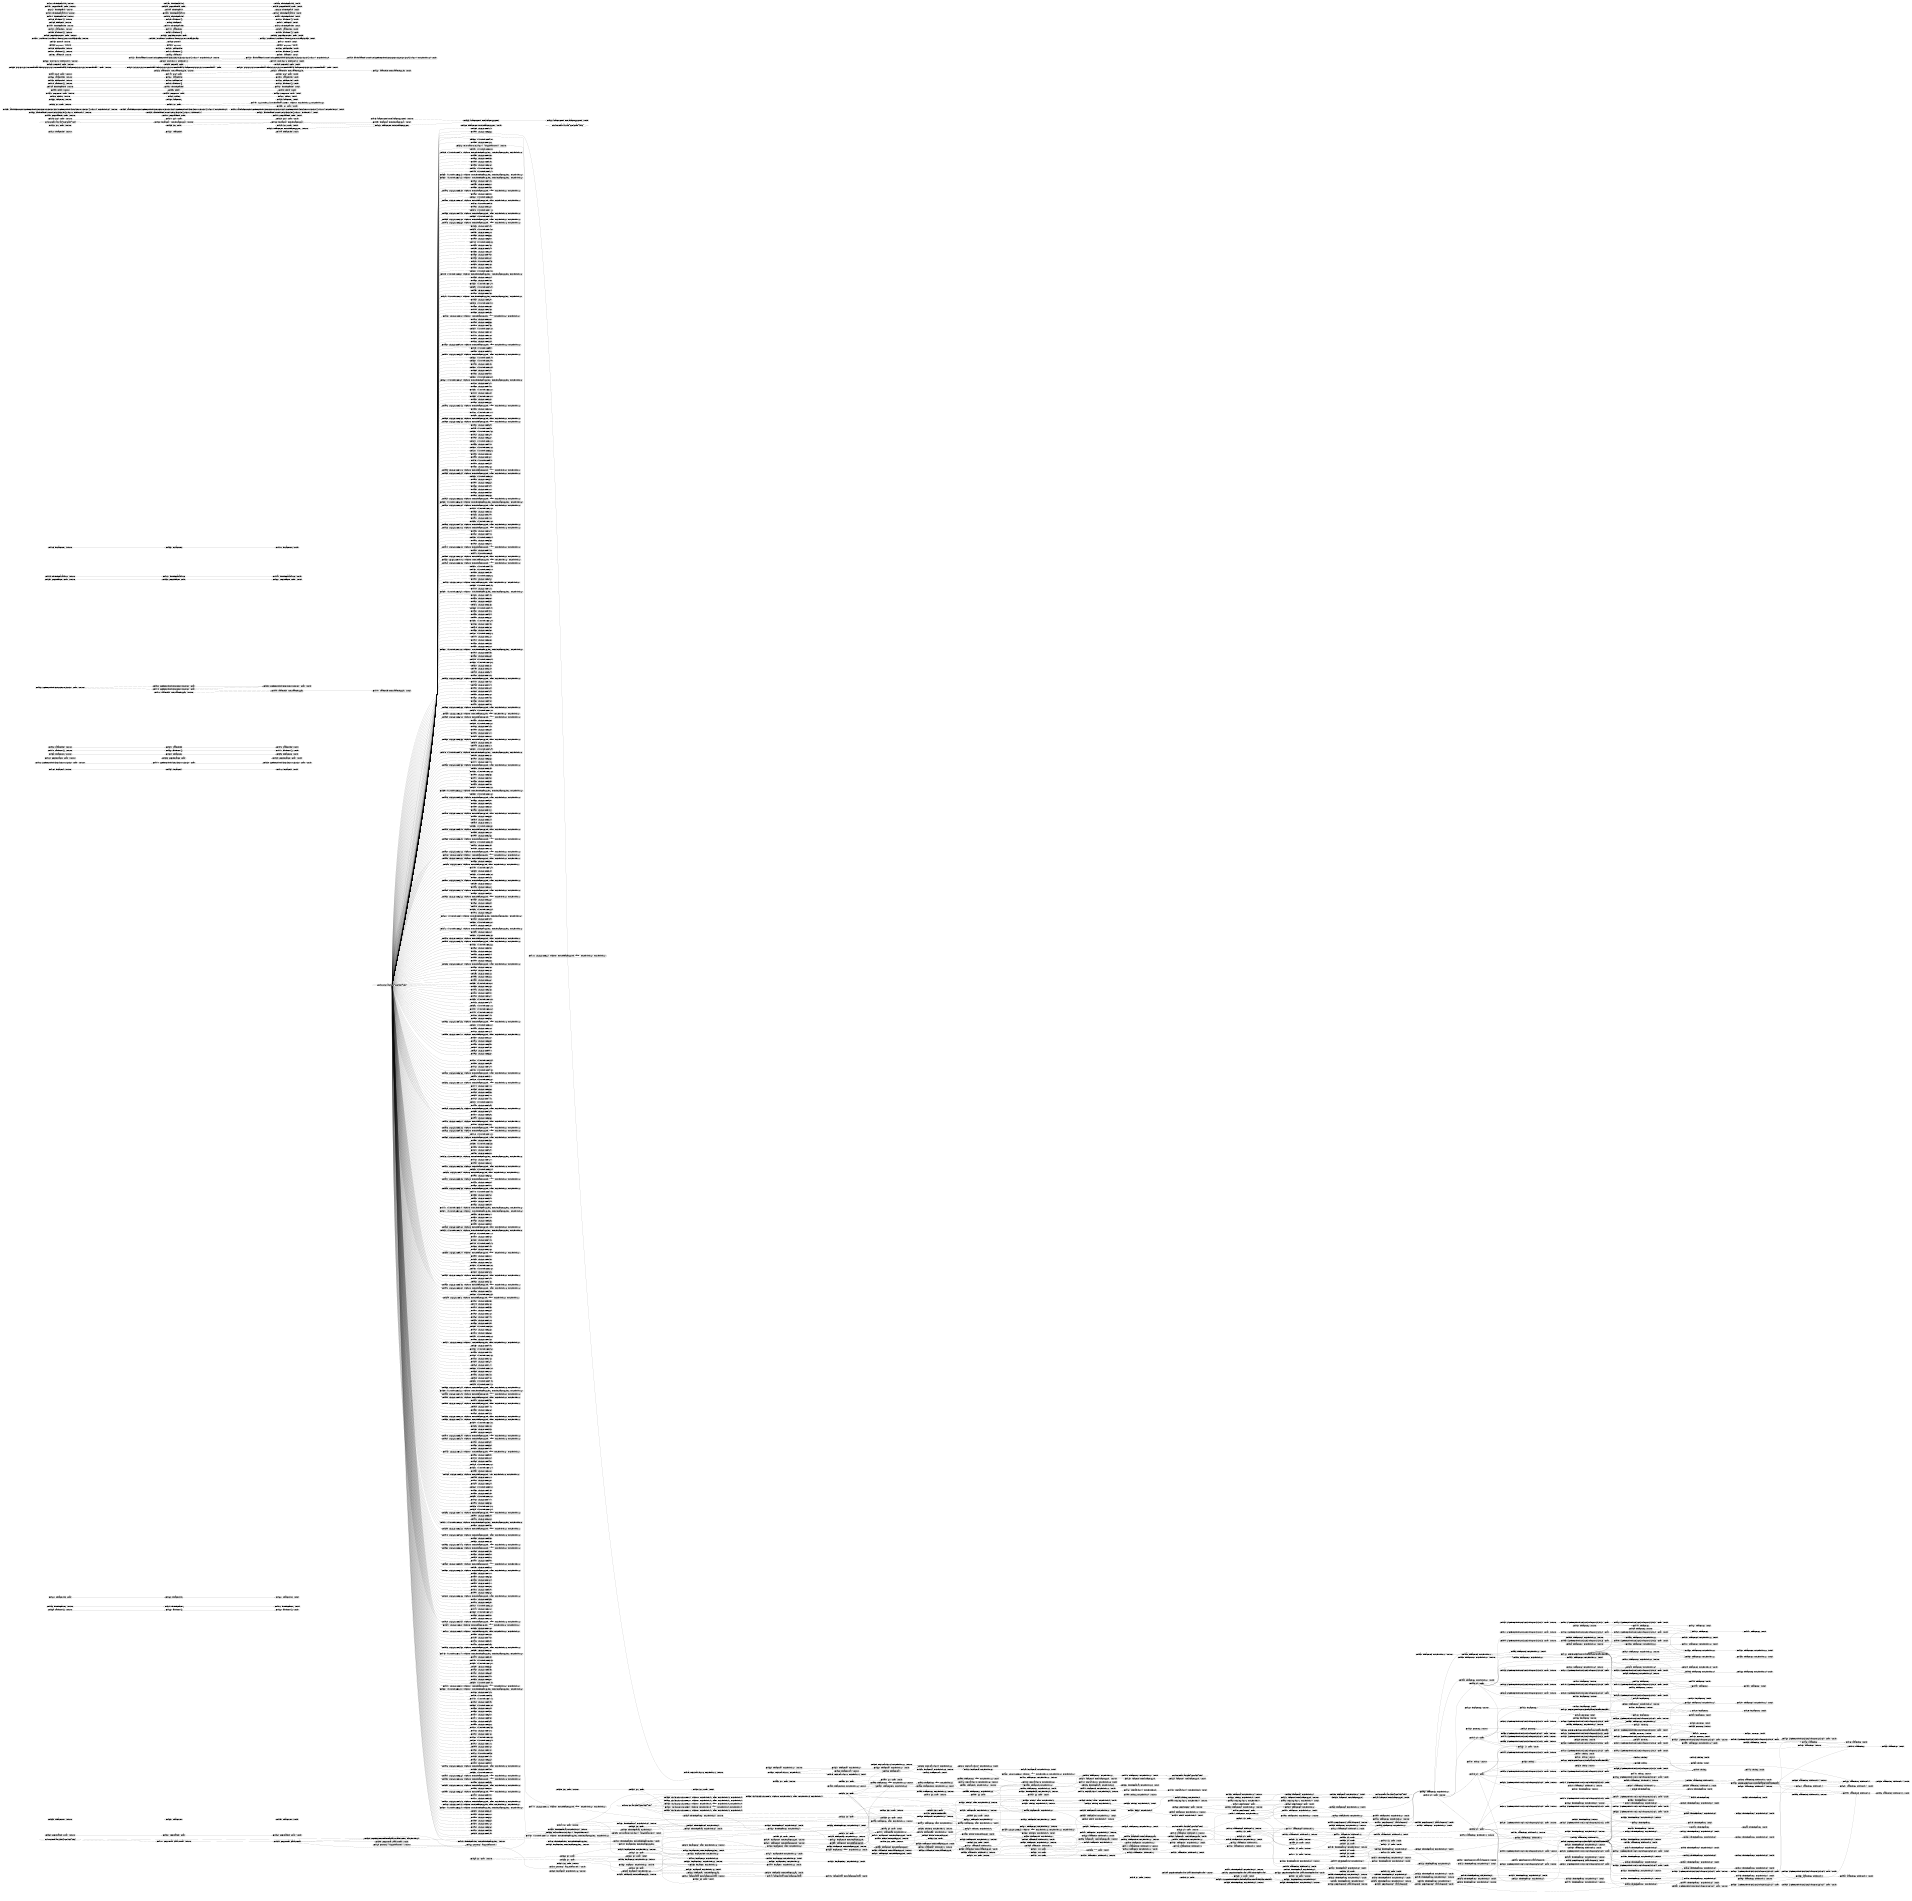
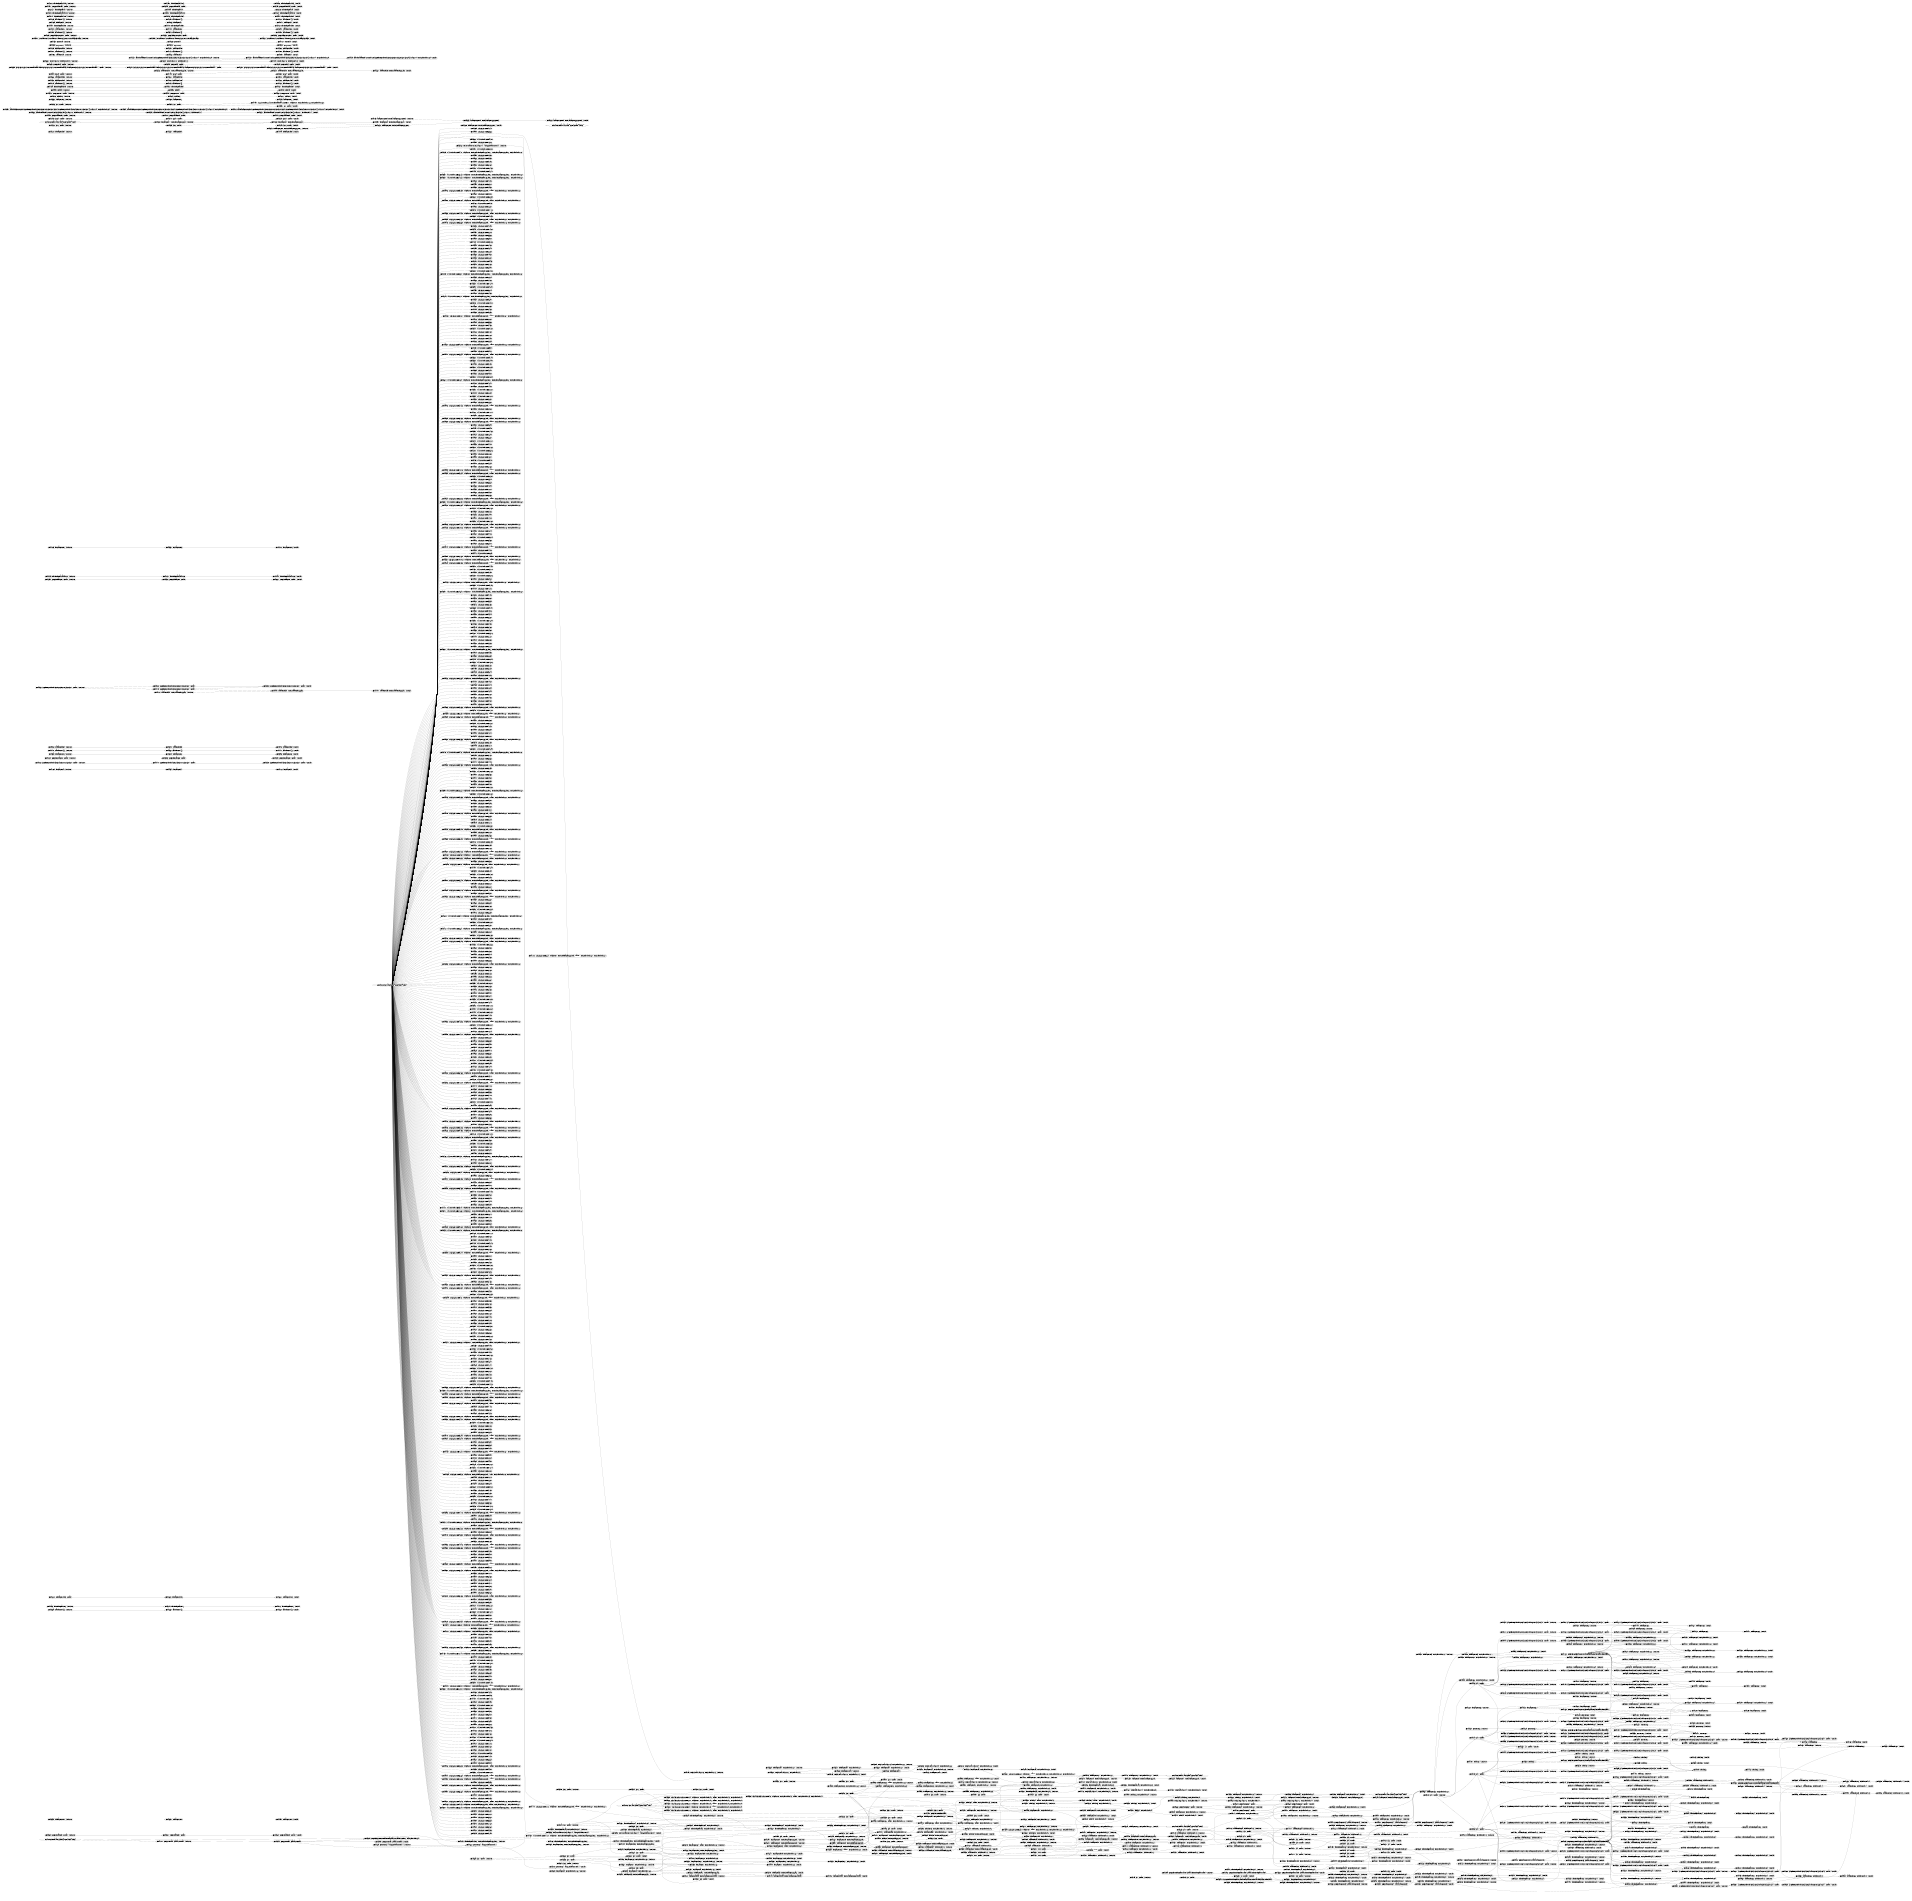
(501, 316) -> (501, 316)
none -> (481, 1057)
none -> (481, 1532)
(1666, 1718) -> (1666, 1718)
